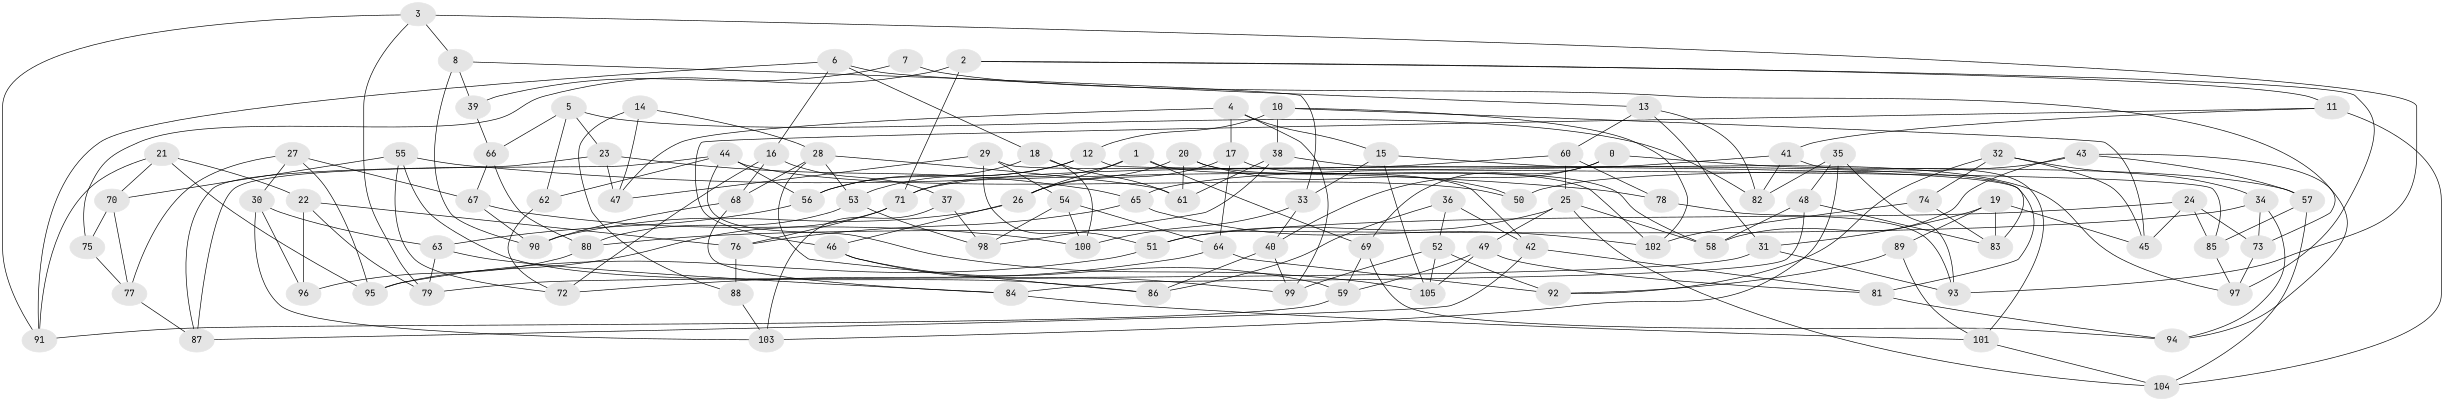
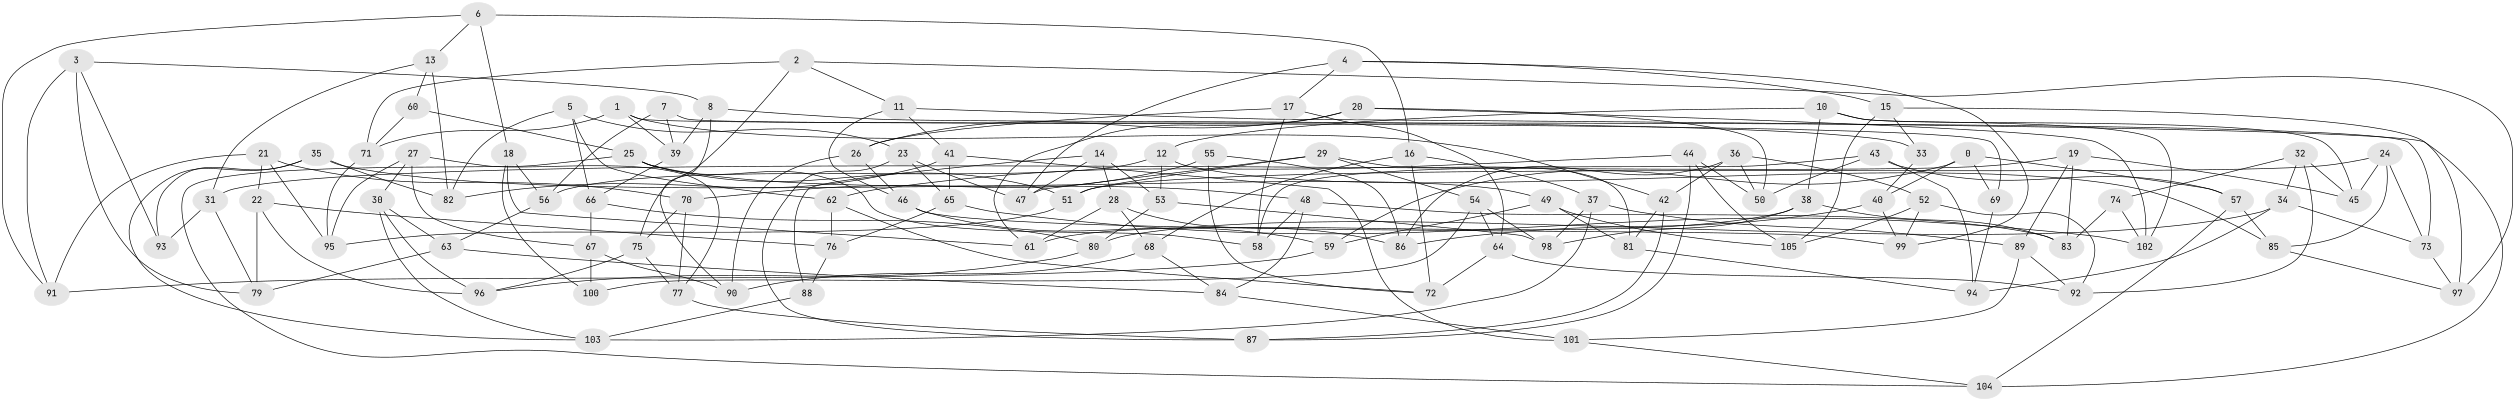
(766, 177) -> (606, 142)
(836, 177) -> (1130, 177)
(1077, 177) -> (650, 134)
none -> (1748, 177)
(1661, 201) -> none
(1194, 227) -> none
(820, 228) -> (832, 225)
none -> (1806, 228)
(1357, 266) -> (1737, 181)
none -> (567, 273)
